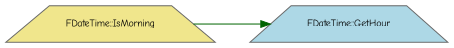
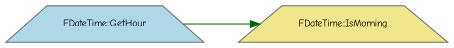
(227, 24) -> (217, 24)
